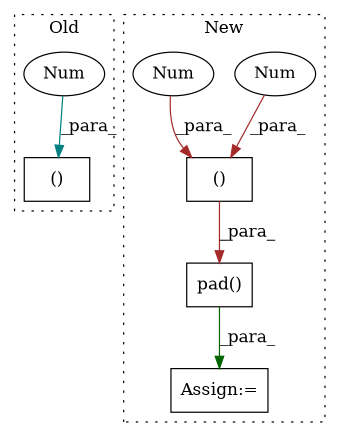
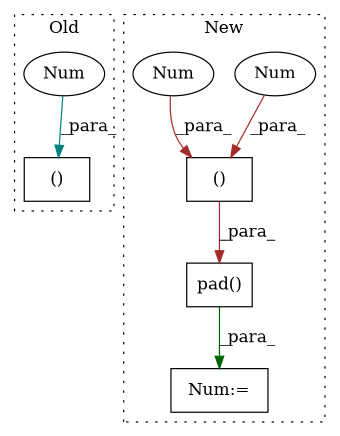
(219, 390) -> (219, 390)
